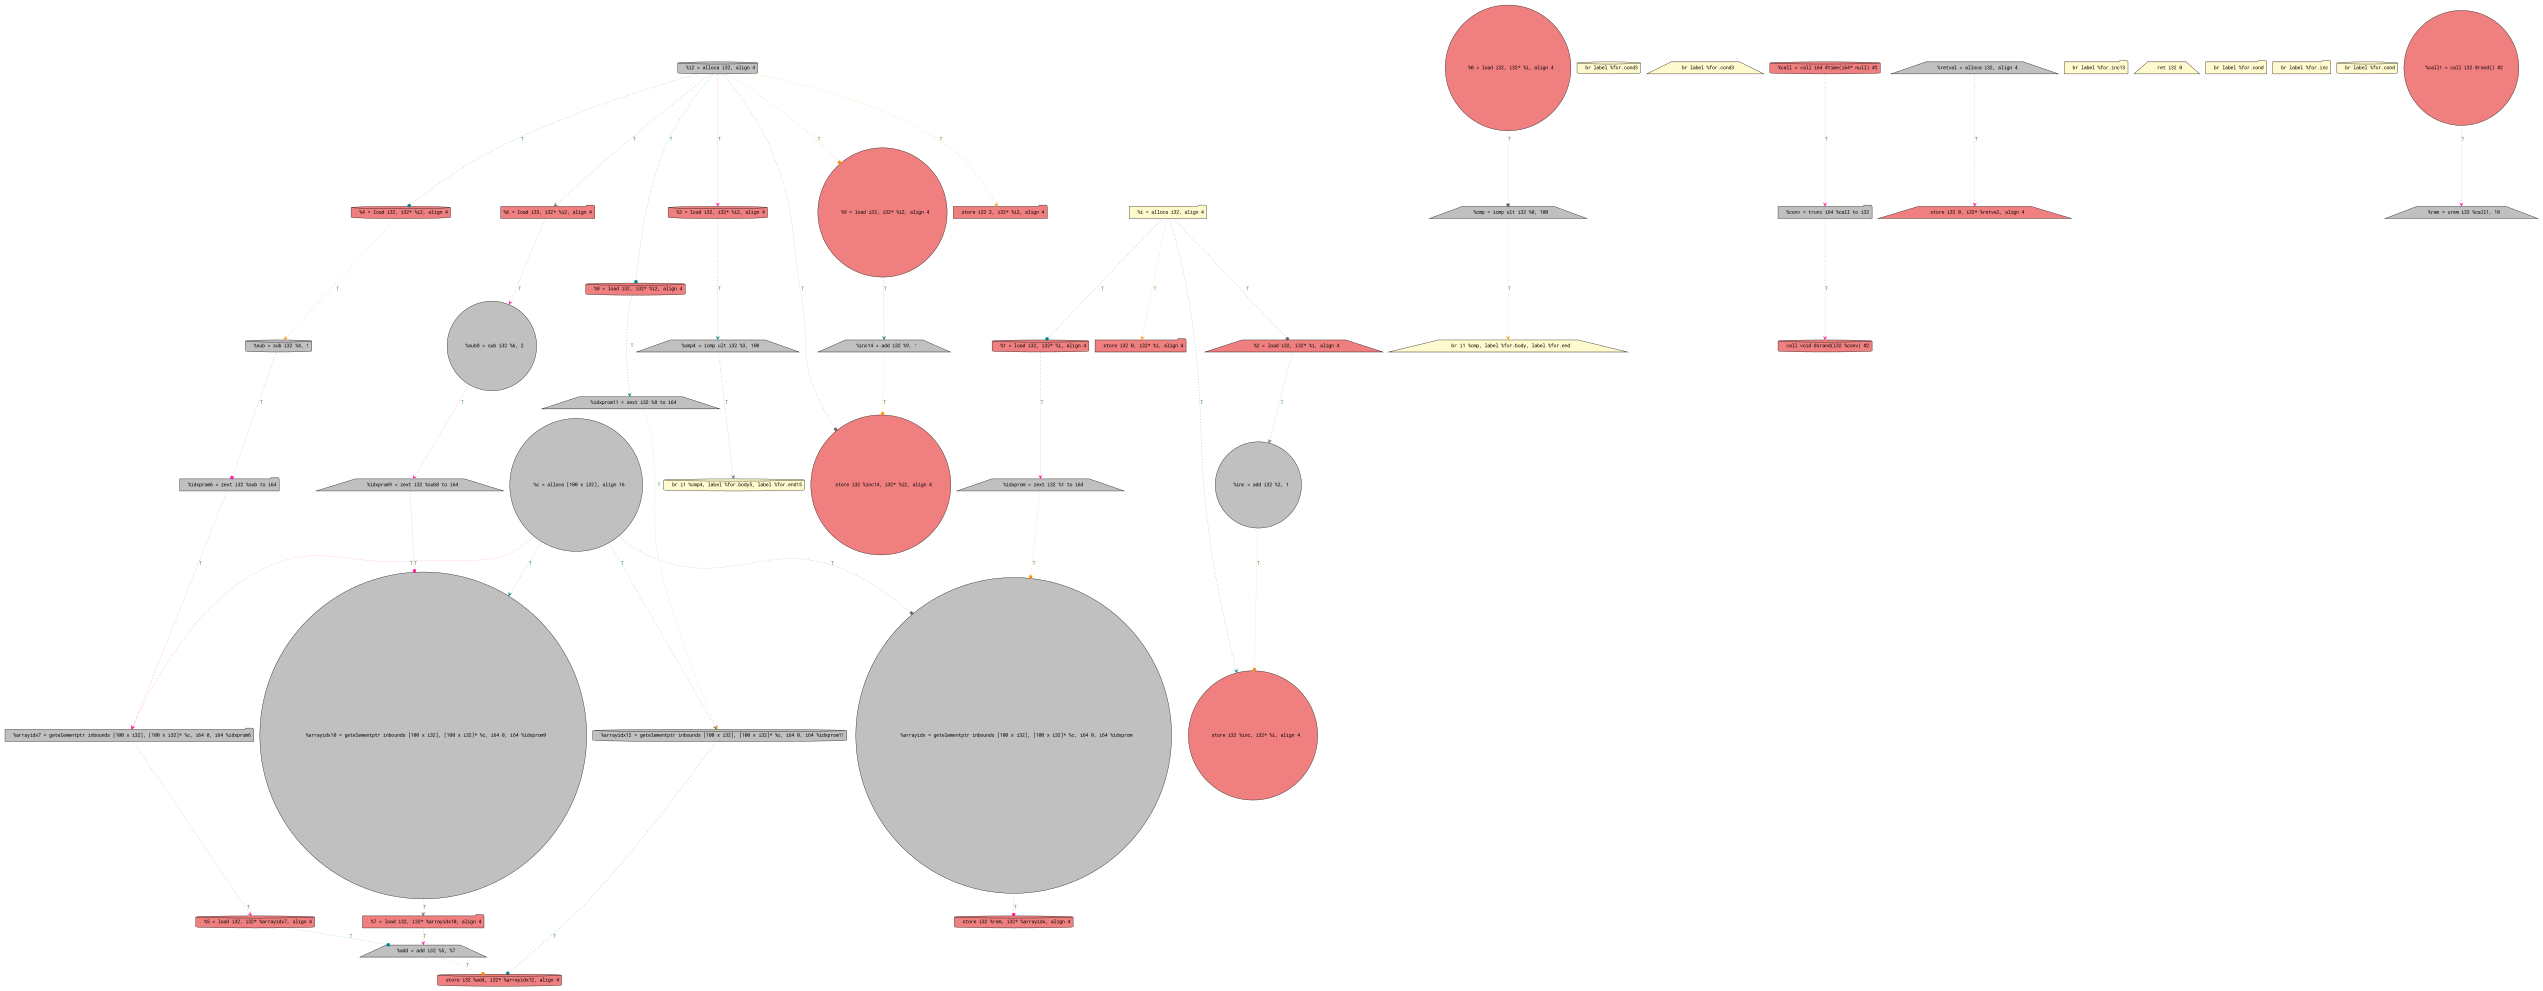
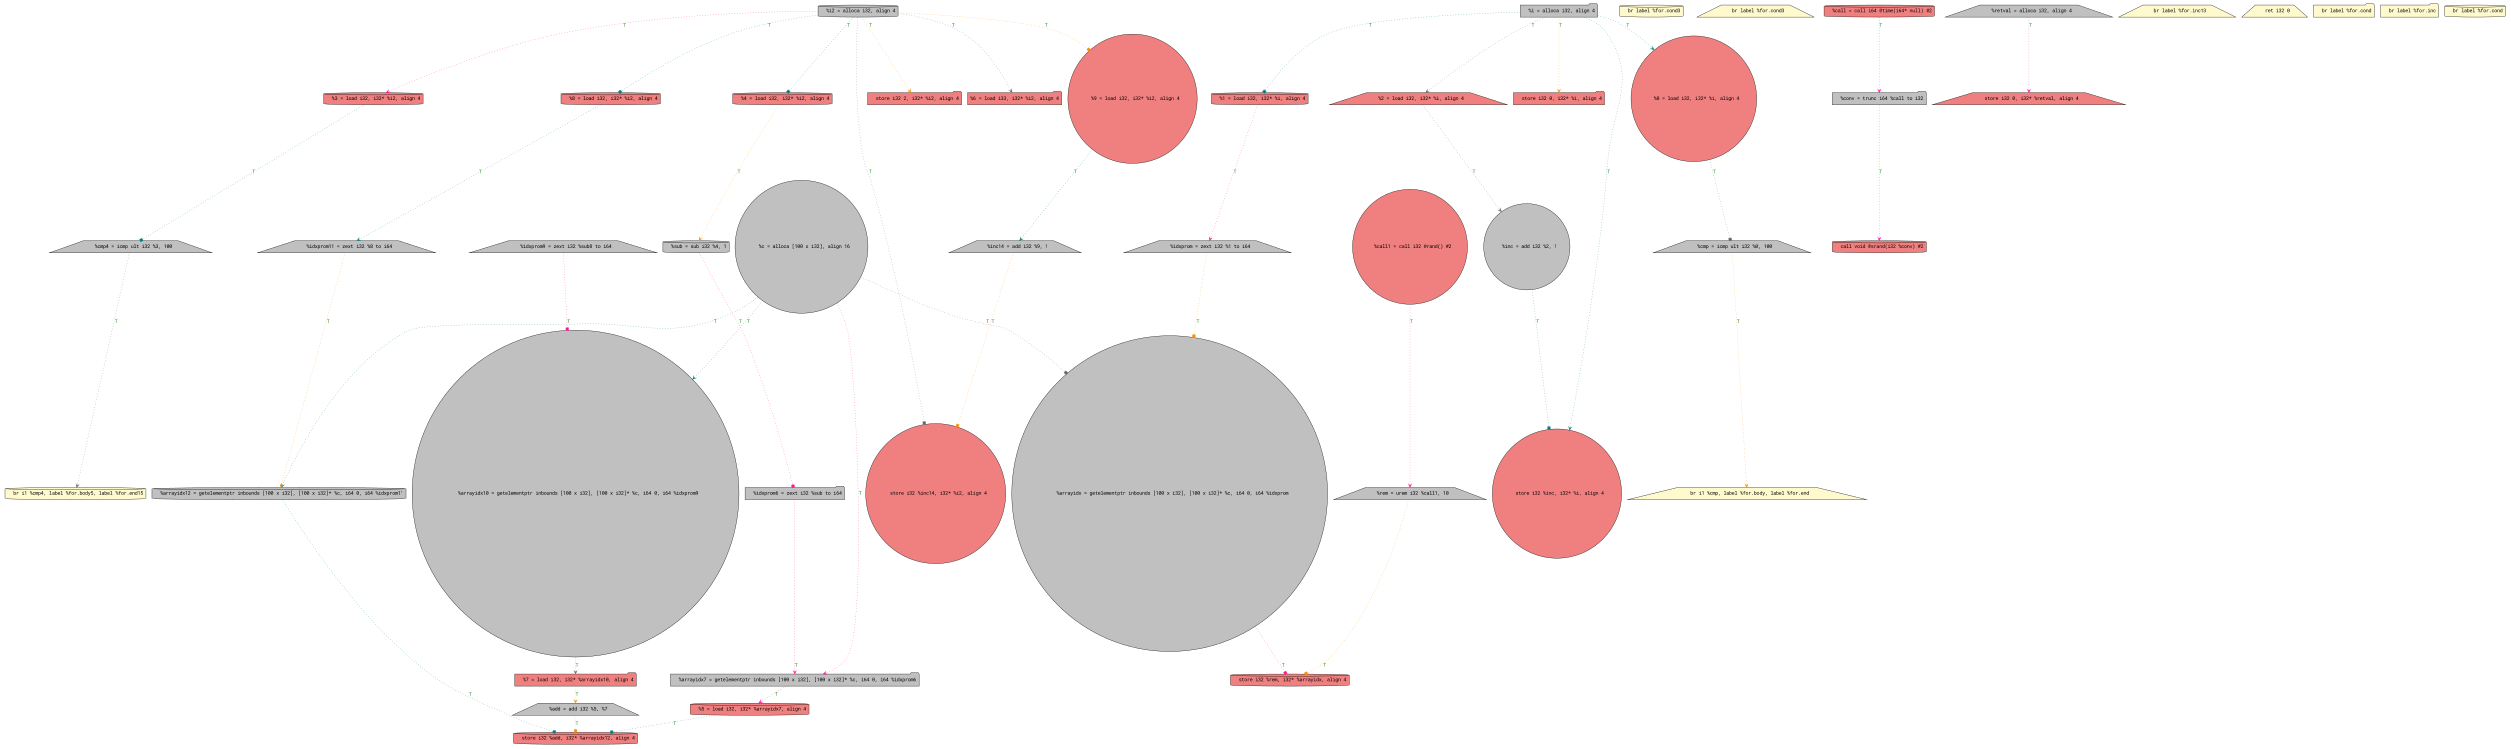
none -> (1627, 28)
(2096, 68) -> (2177, 11)
(1168, 212) -> (1559, 11)
(718, 277) -> (253, 172)
(1230, 278) -> (1485, 50)
(492, 346) -> none
none -> (1372, 595)
(1256, 598) -> (1540, 358)
(423, 935) -> (576, 693)
(338, 936) -> (664, 723)
